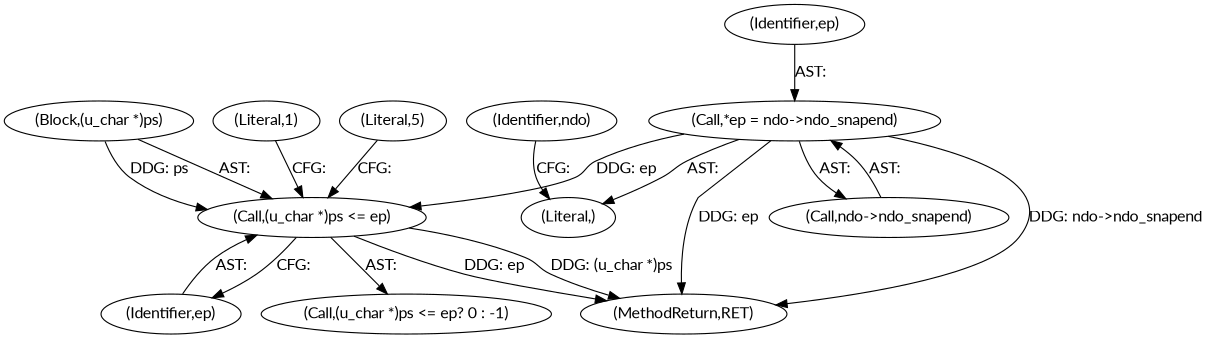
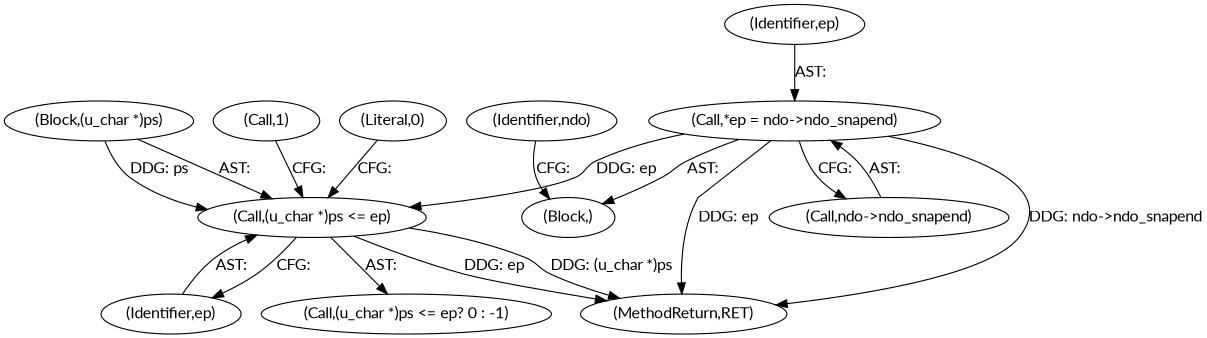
(266, 121) -> (266, 121)
(393, 121) -> (393, 121)
(837, 169) -> (837, 169)
(568, 218) -> (568, 218)
